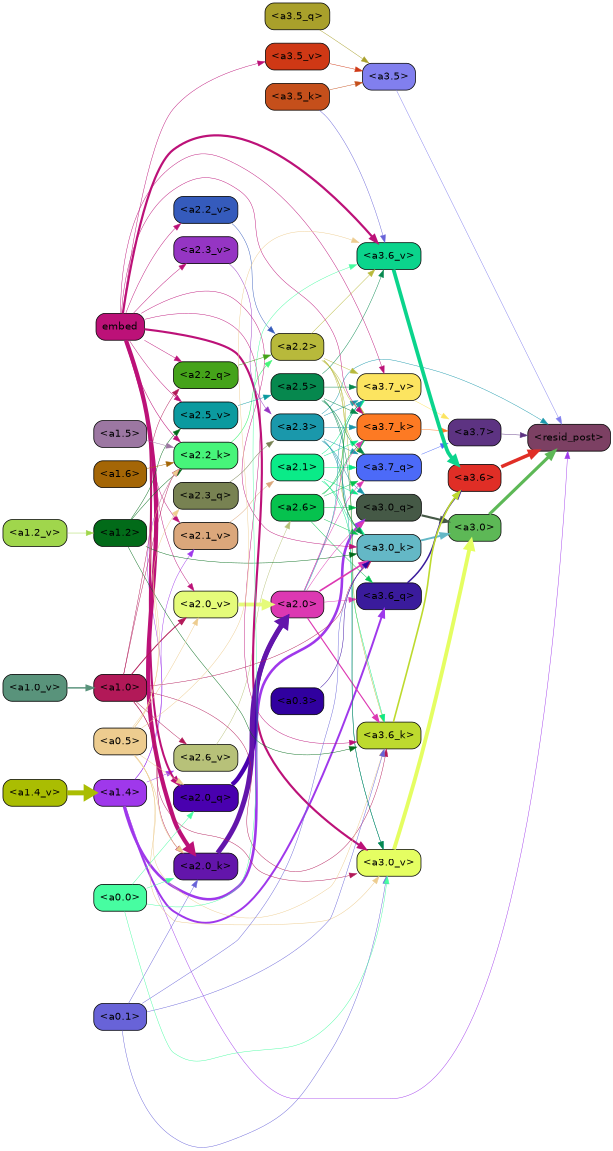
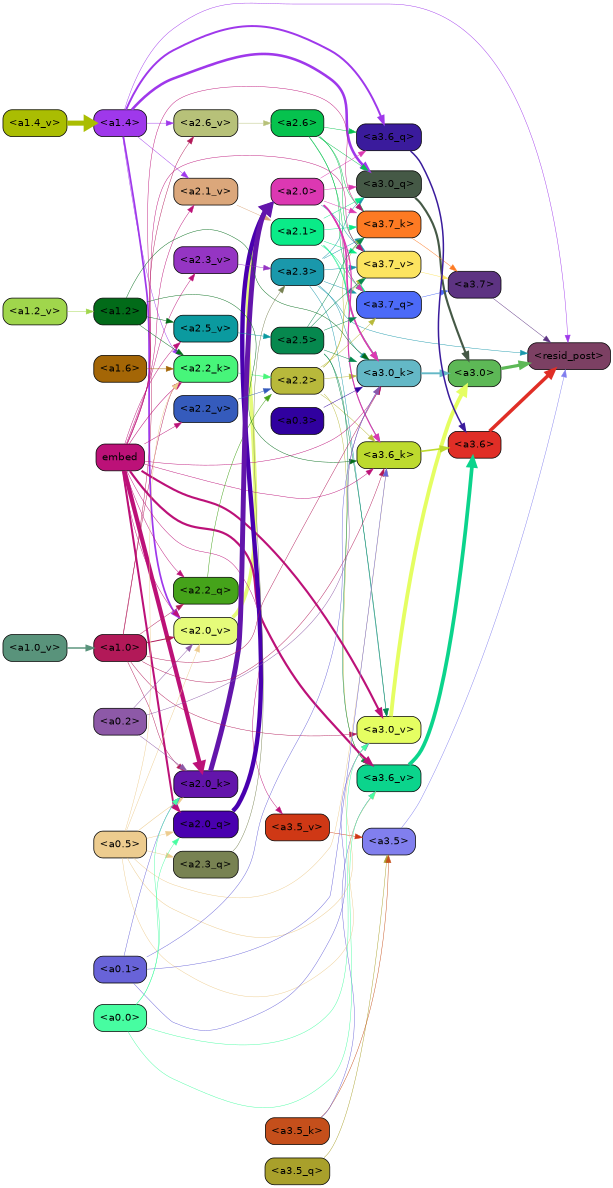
none -> (149, 375)
(120, 434) -> none
none -> (120, 722)
